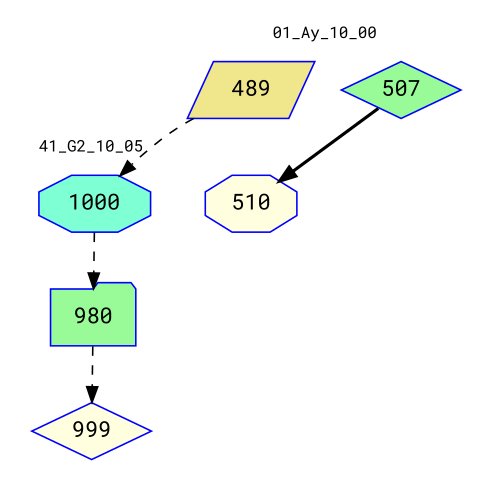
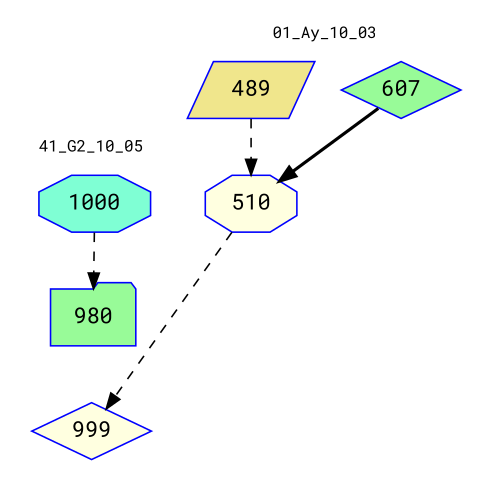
(325, 34) -> (325, 34)
(401, 90) -> (401, 90)
(154, 145) -> (251, 139)
(92, 367) -> (174, 314)
